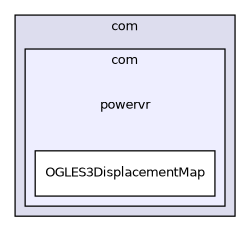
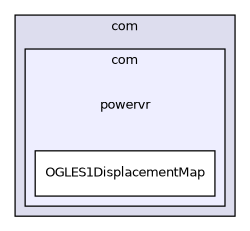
(125, 173) -> (125, 173)
